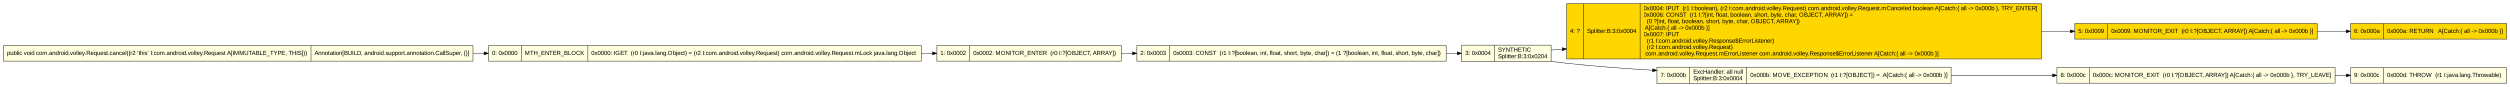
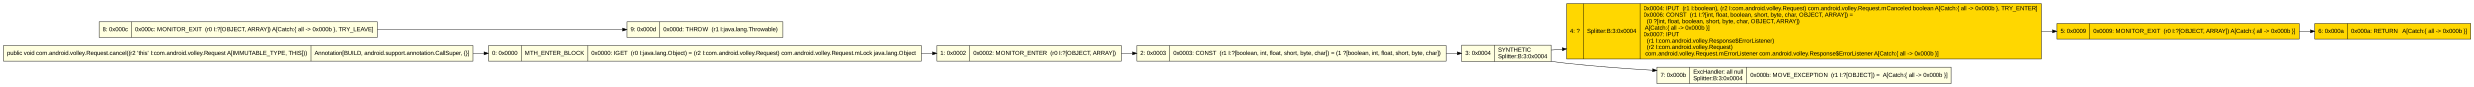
(1523, 56) -> (1523, 56)
(2002, 75) -> none
